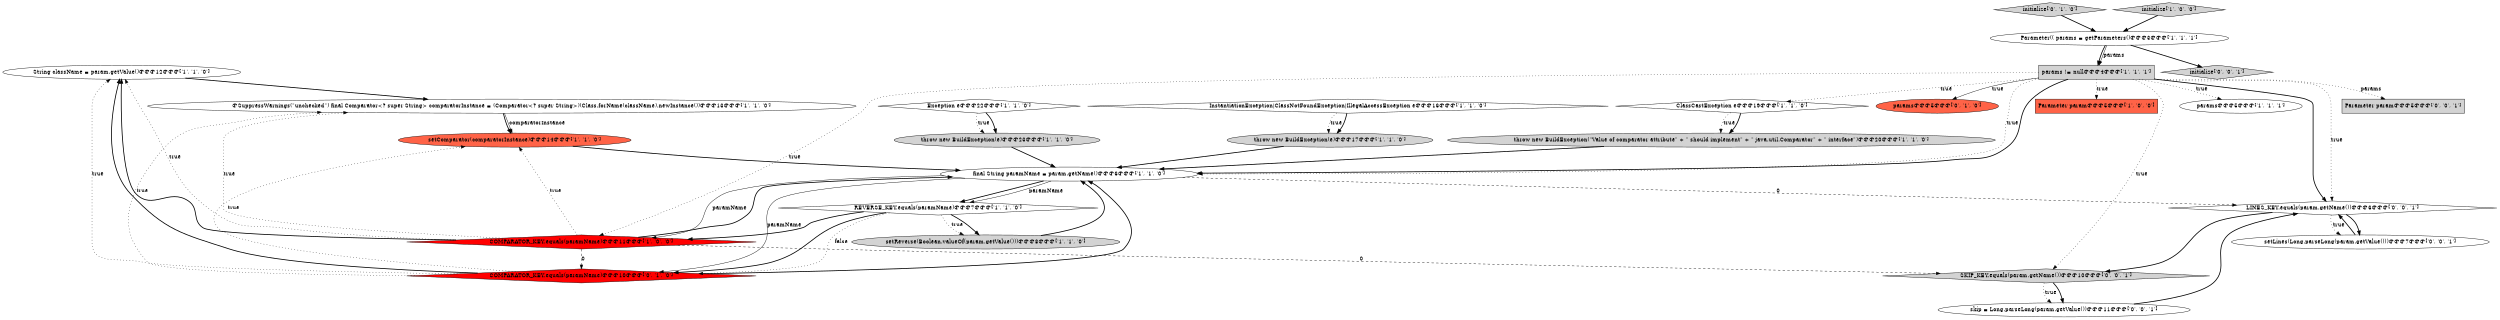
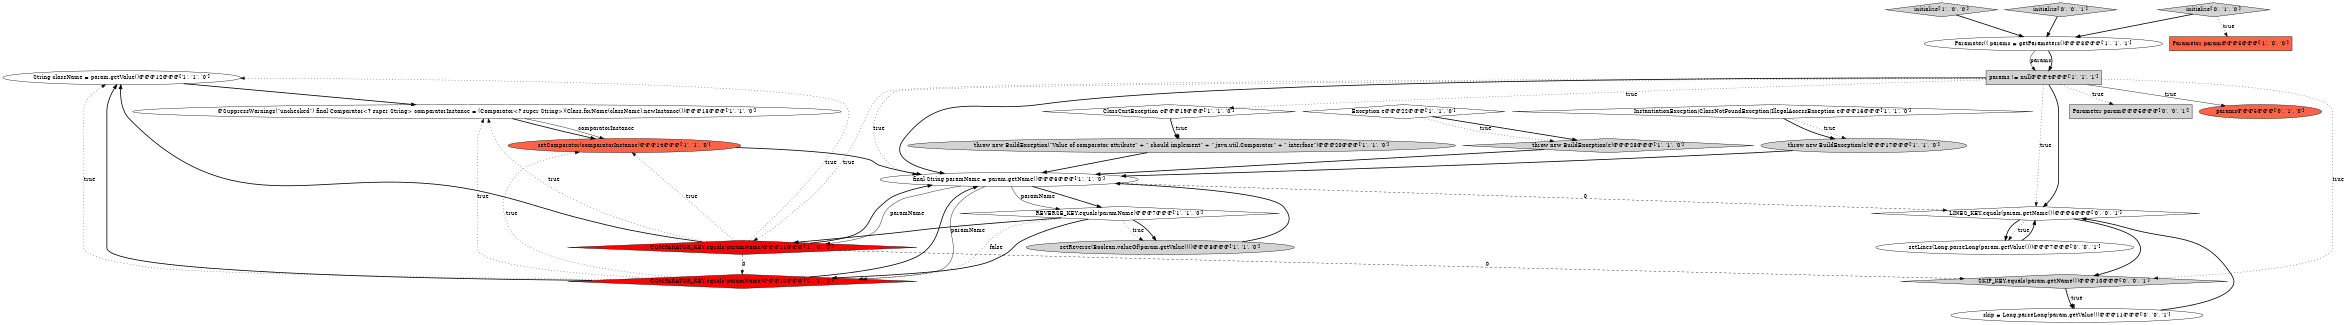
(2164, 56) -> (2053, 25)
(2096, 87) -> (2221, 25)
(2371, 89) -> (2098, 95)
(2241, 106) -> none
(997, 140) -> (1608, 146)
